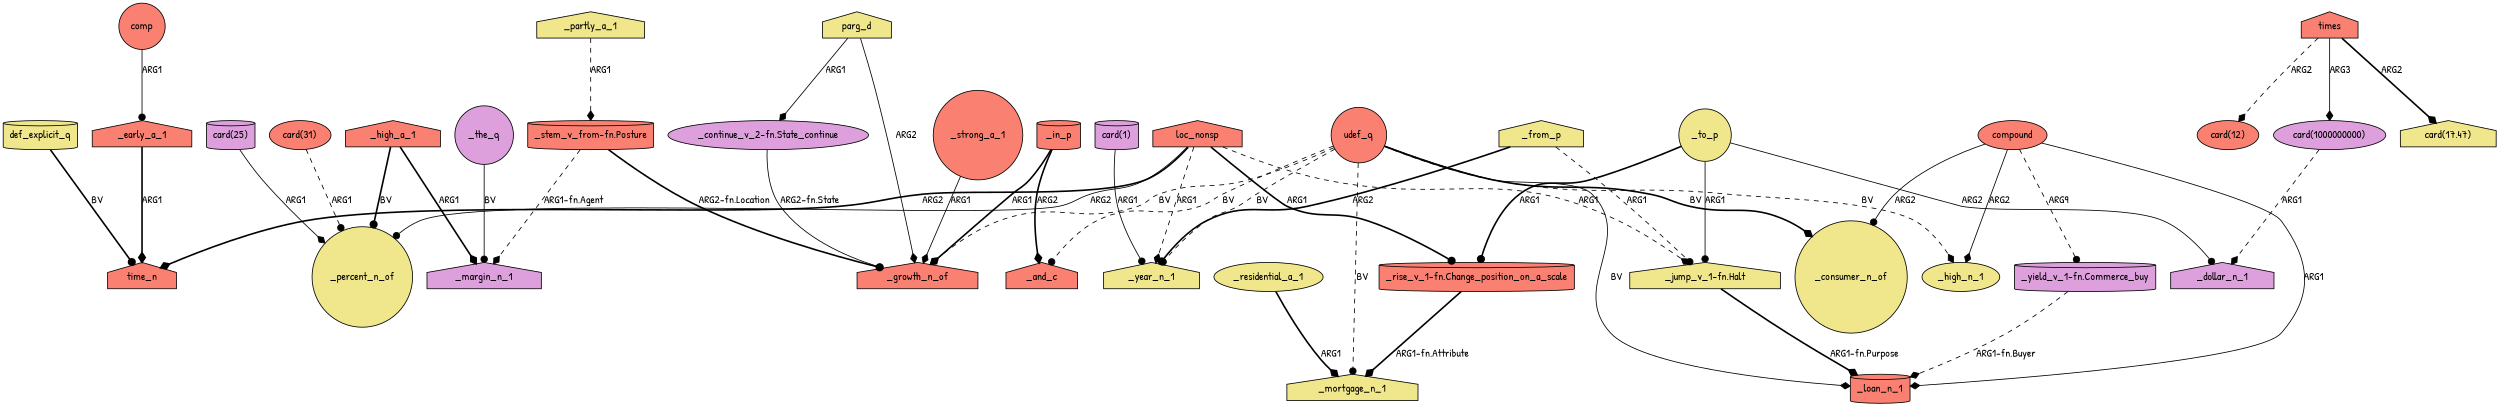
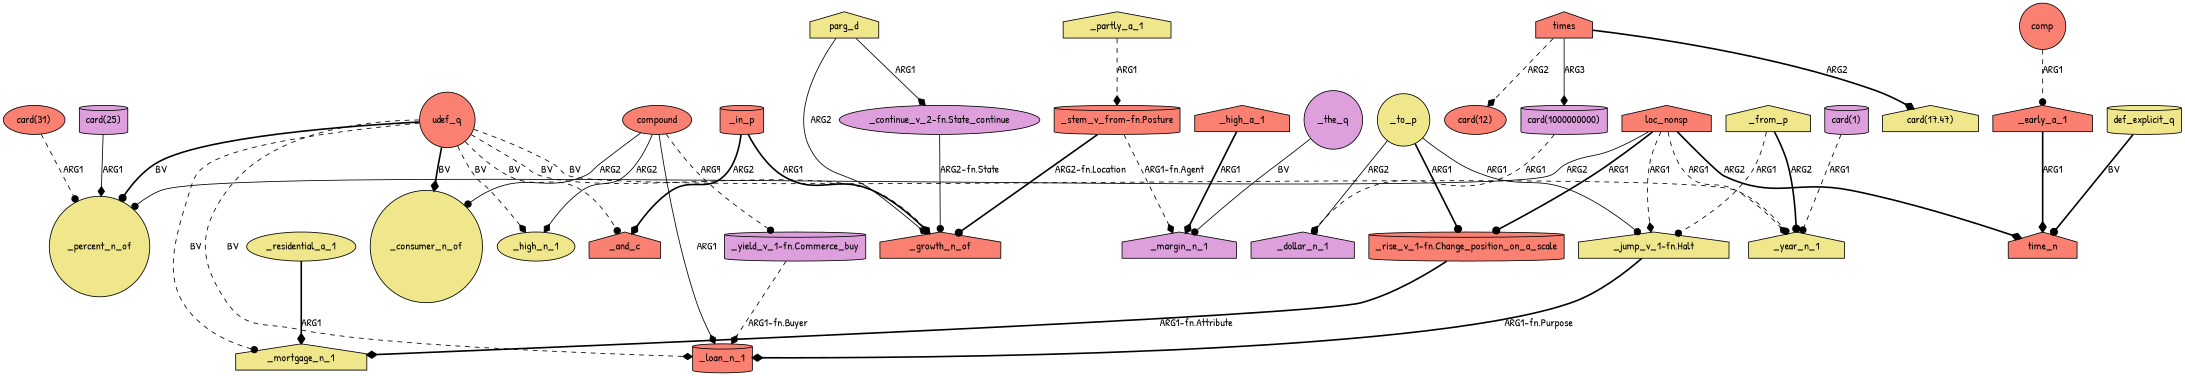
(142, 82) -> (2043, 74)
(978, 135) -> none
(2330, 135) -> (1564, 120)
(382, 184) -> (264, 136)
(1118, 206) -> (1823, 181)
(1599, 275) -> (285, 327)
